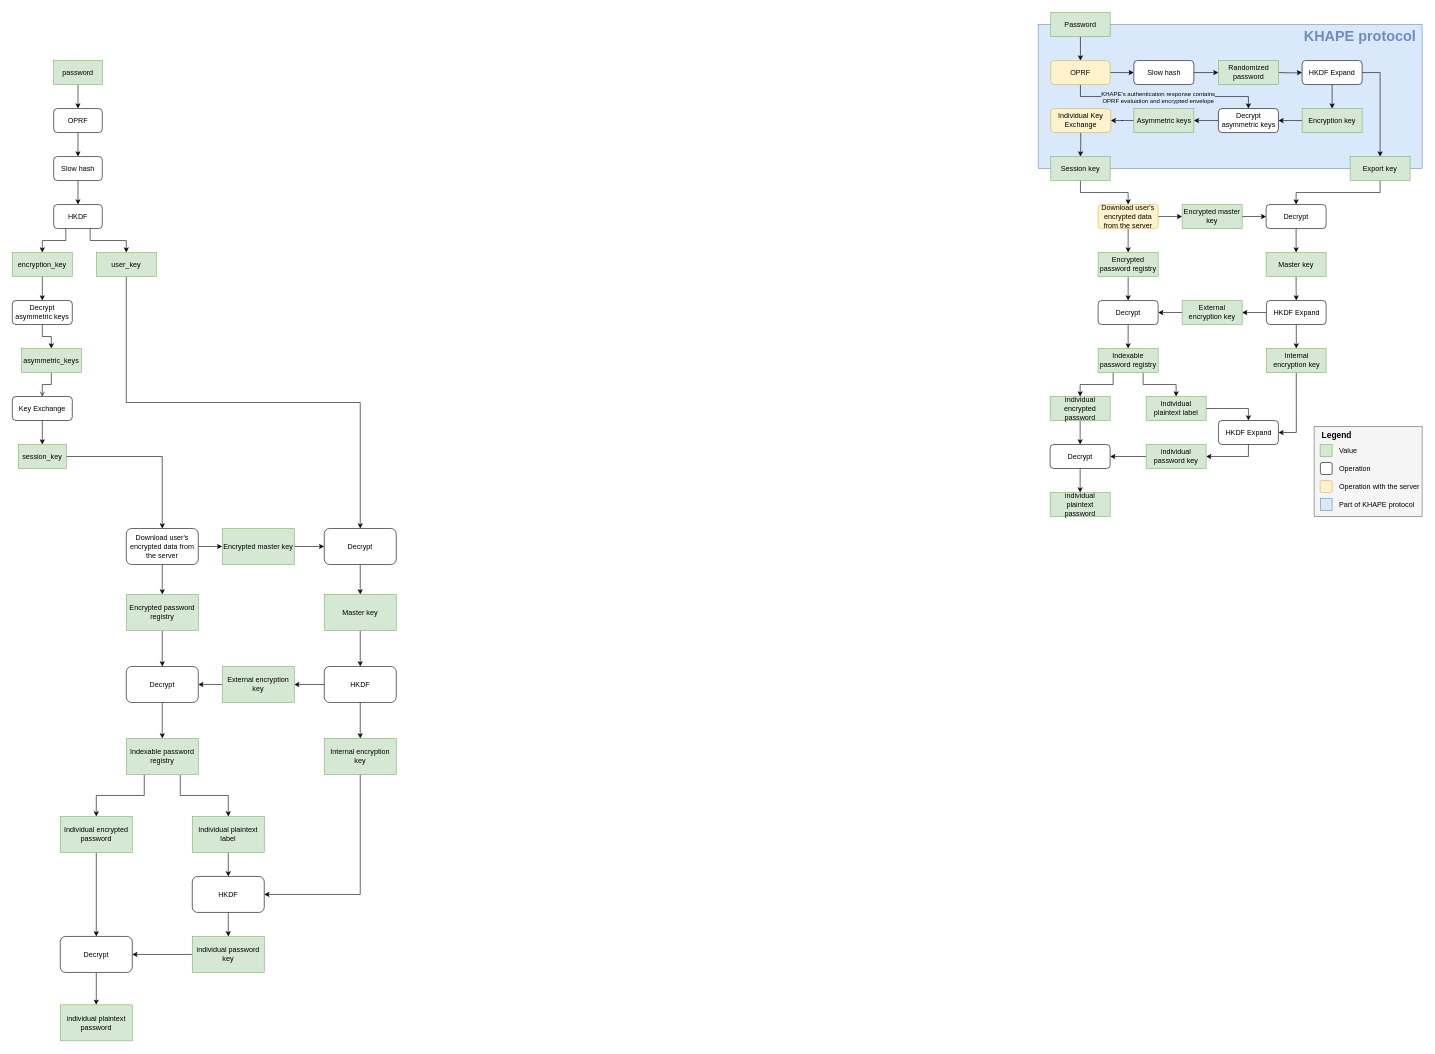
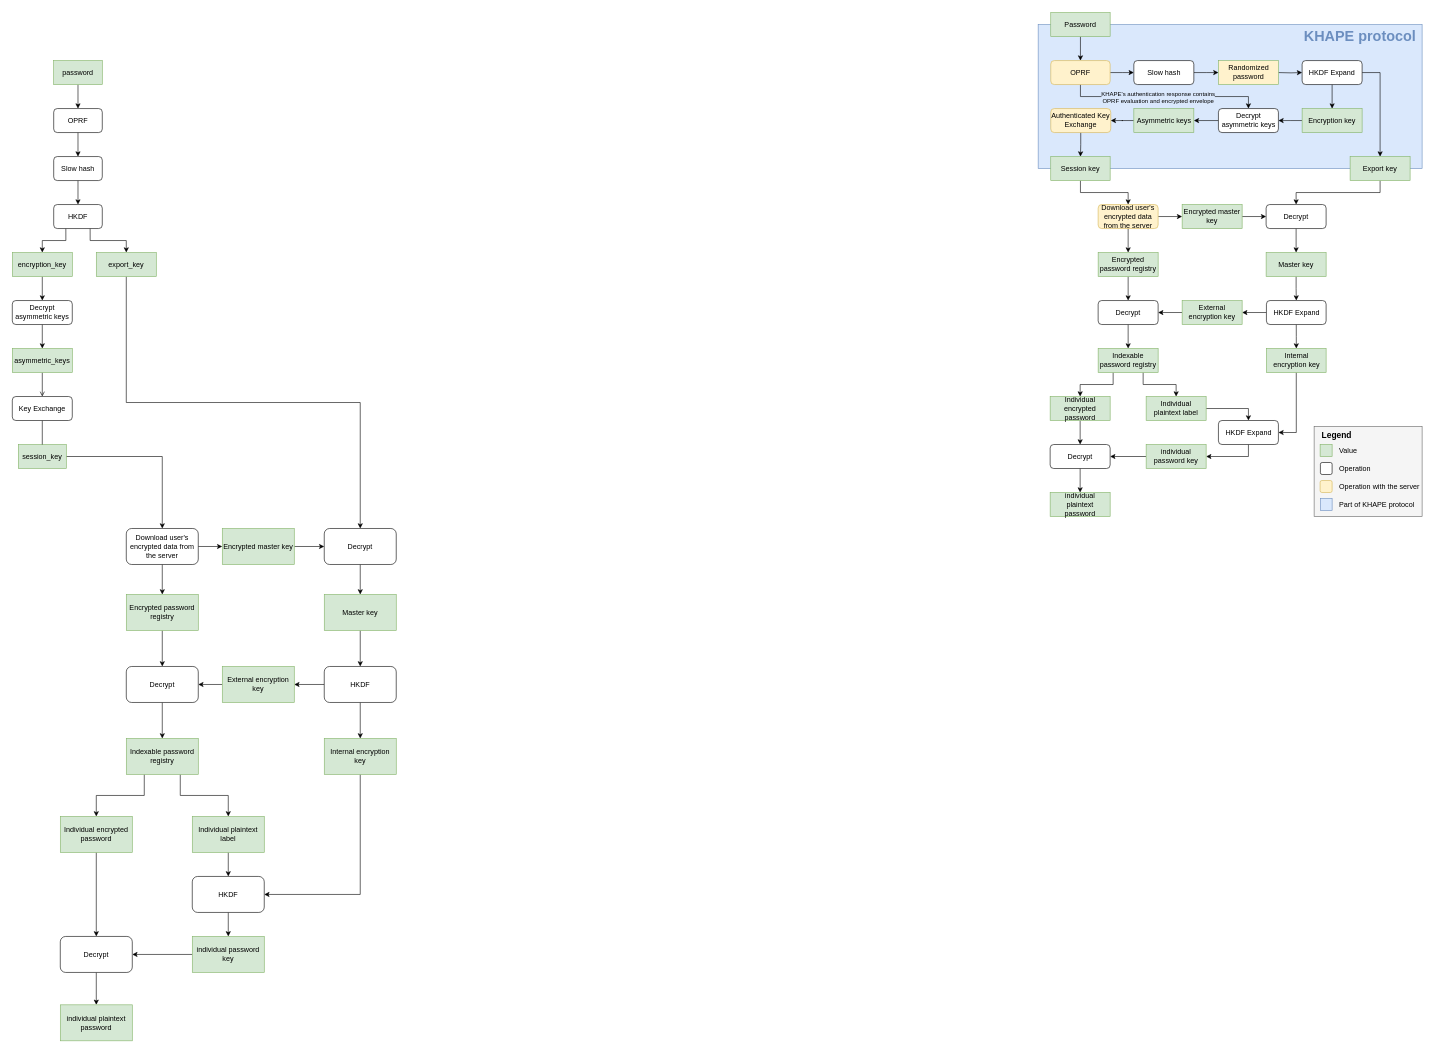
(1249, 72) -> (1249, 72)
(1081, 120) -> (1081, 120)
(126, 264) -> (126, 264)
(51, 360) -> (42, 360)
(42, 438) -> (42, 440)
